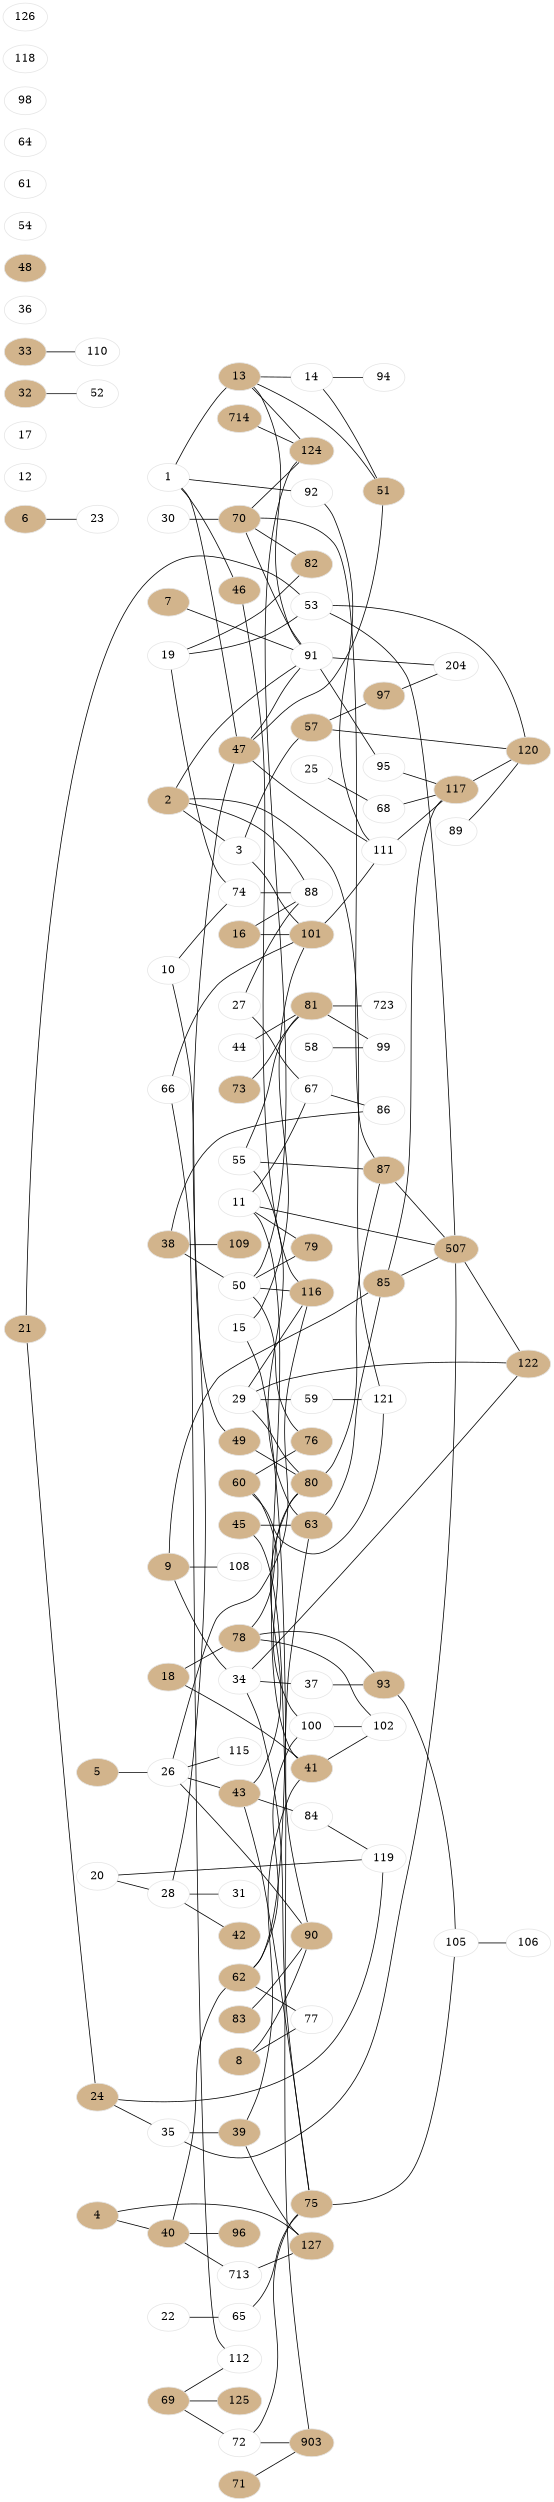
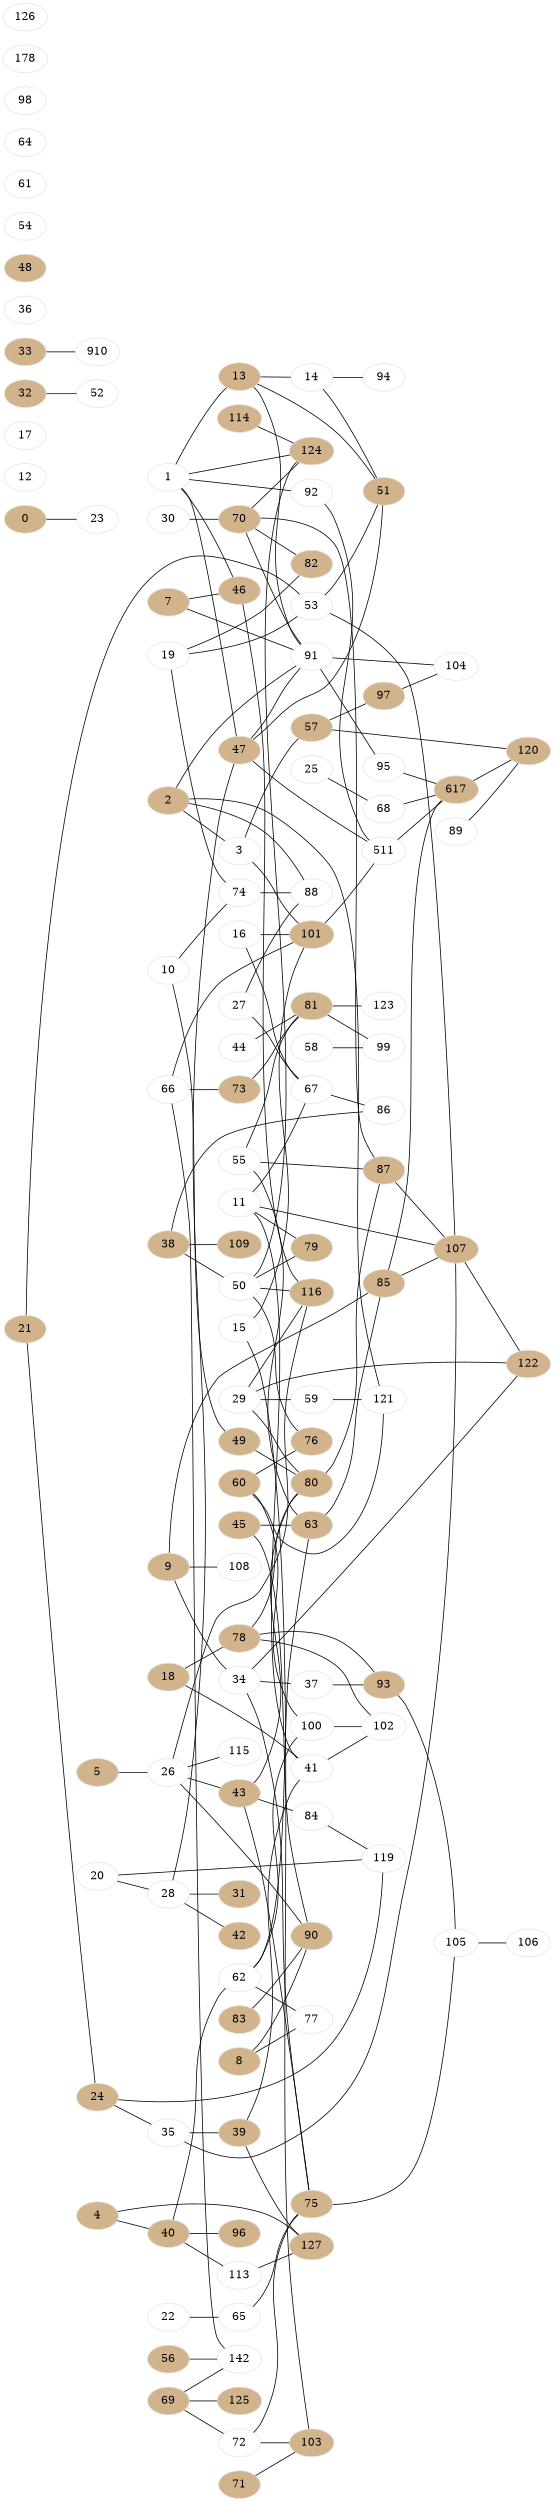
(25, 59) -> (25, 59)
(97, 352) -> (97, 352)
(276, 413) -> (240, 464)
(239, 418) -> (239, 418)
(25, 519) -> (25, 519)
none -> (204, 596)
(458, 632) -> (355, 552)
(456, 666) -> (456, 666)
(456, 790) -> (456, 790)
(384, 851) -> (384, 851)
(274, 915) -> (270, 1015)
(239, 935) -> (239, 935)
(384, 1006) -> (384, 1006)
none -> (204, 1090)
(456, 1249) -> (456, 1249)
(312, 1769) -> (312, 1769)
(239, 1894) -> (239, 1894)
(239, 1978) -> (239, 1978)
(239, 2275) -> (239, 2275)
none -> (168, 2359)
(239, 2359) -> (239, 2359)
(312, 2443) -> (312, 2443)
